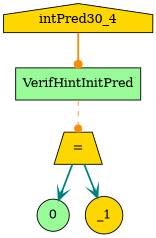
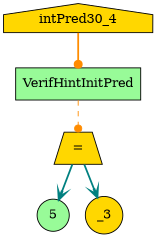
(53, 215) -> (53, 215)
(104, 215) -> (104, 215)
